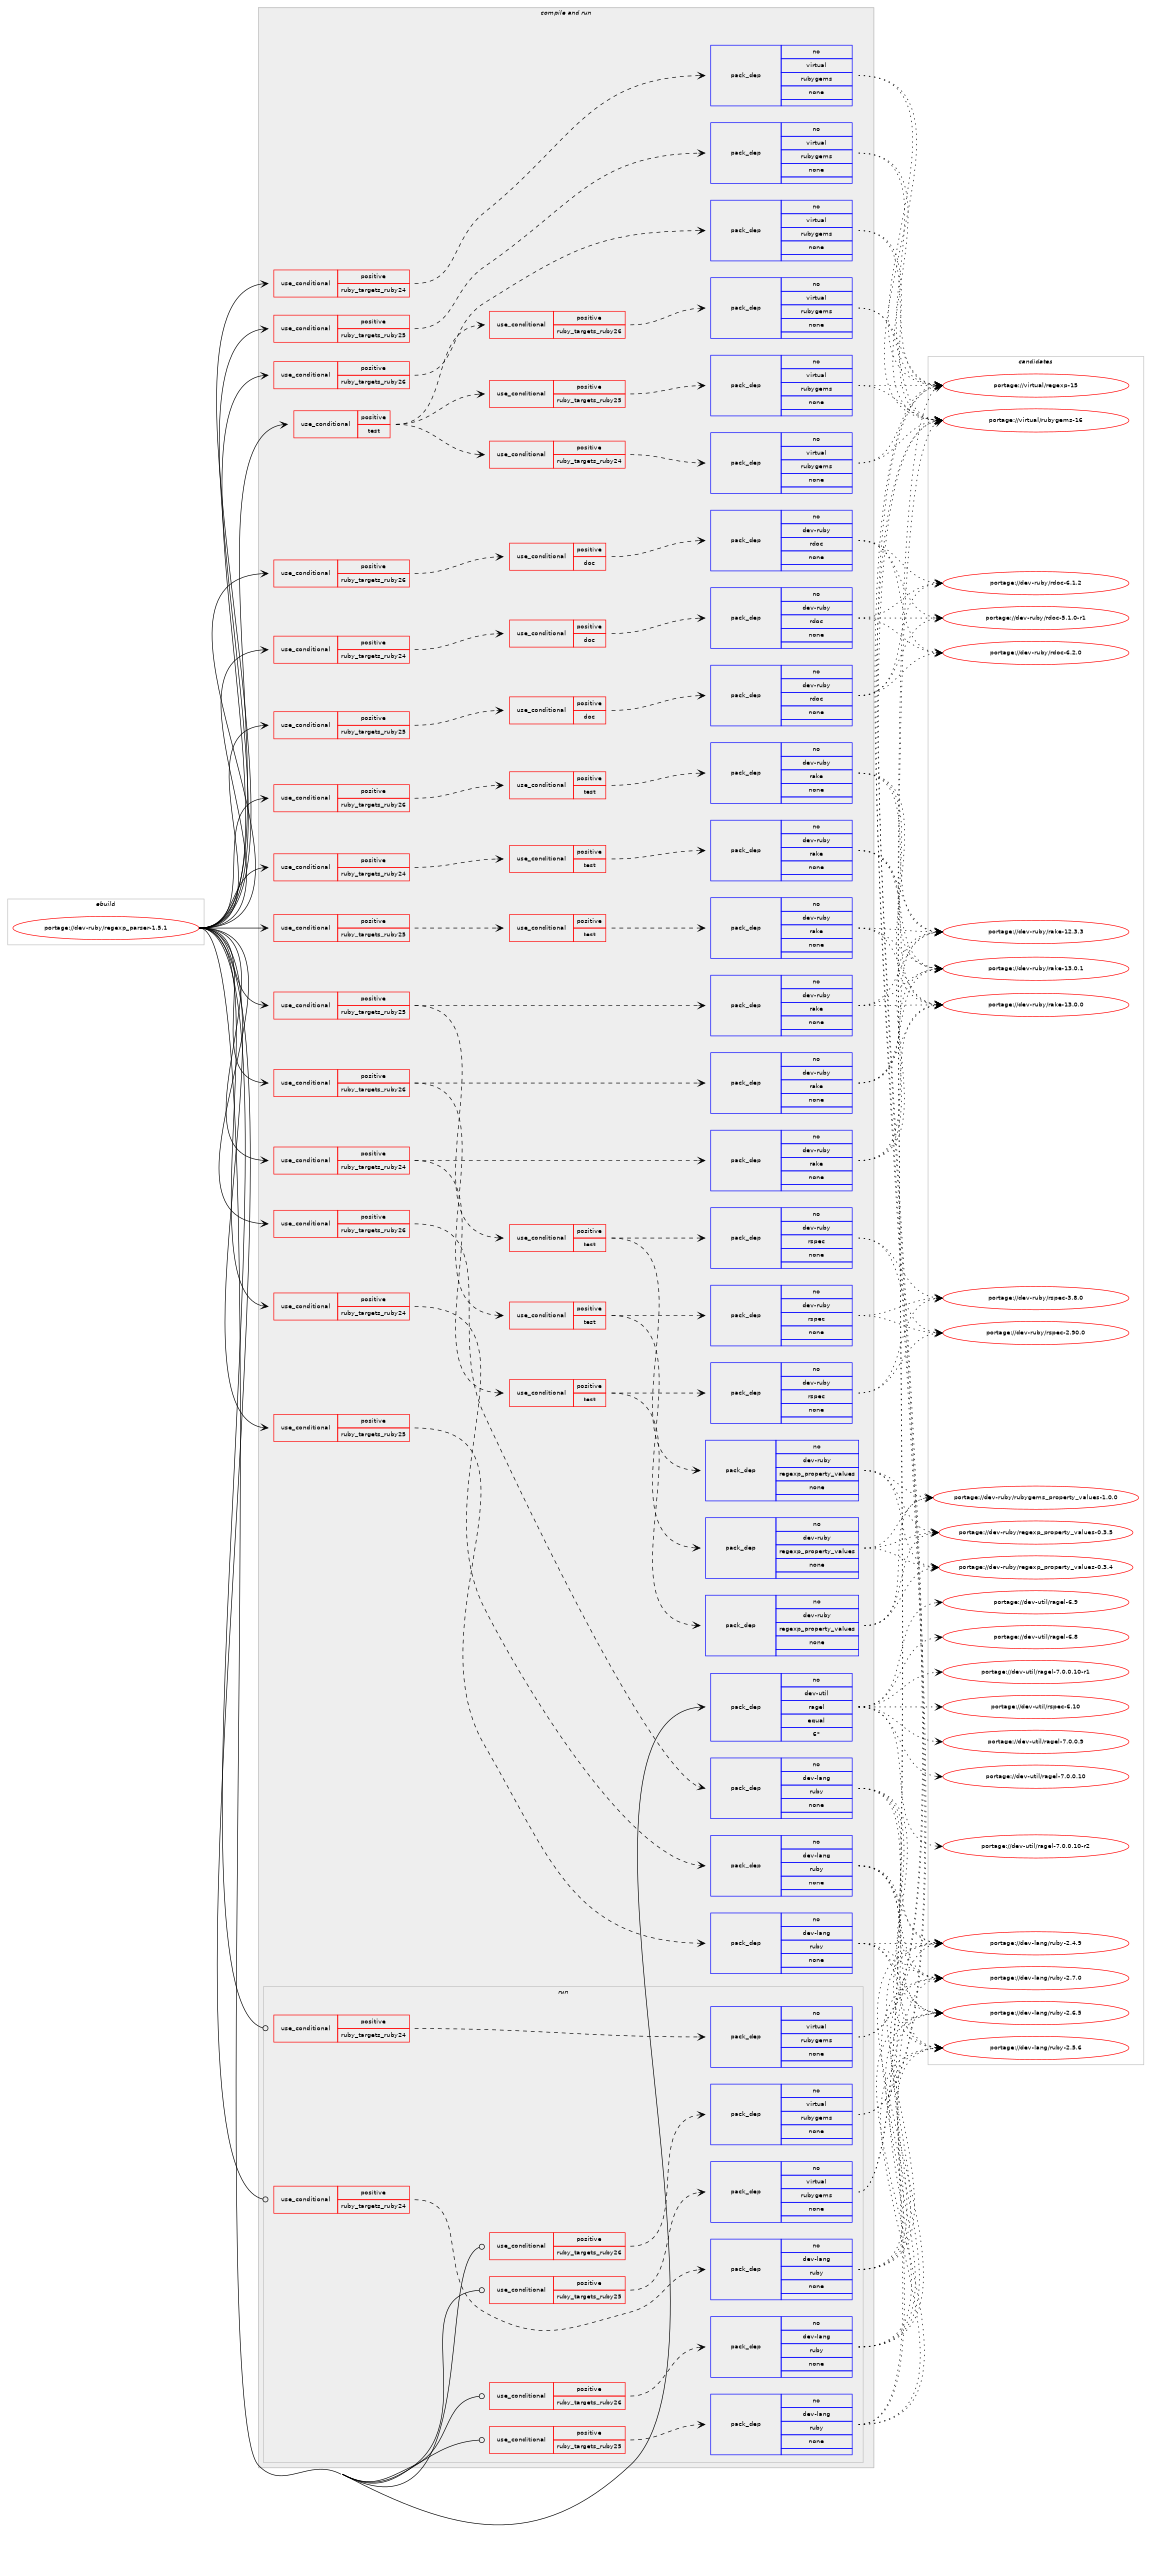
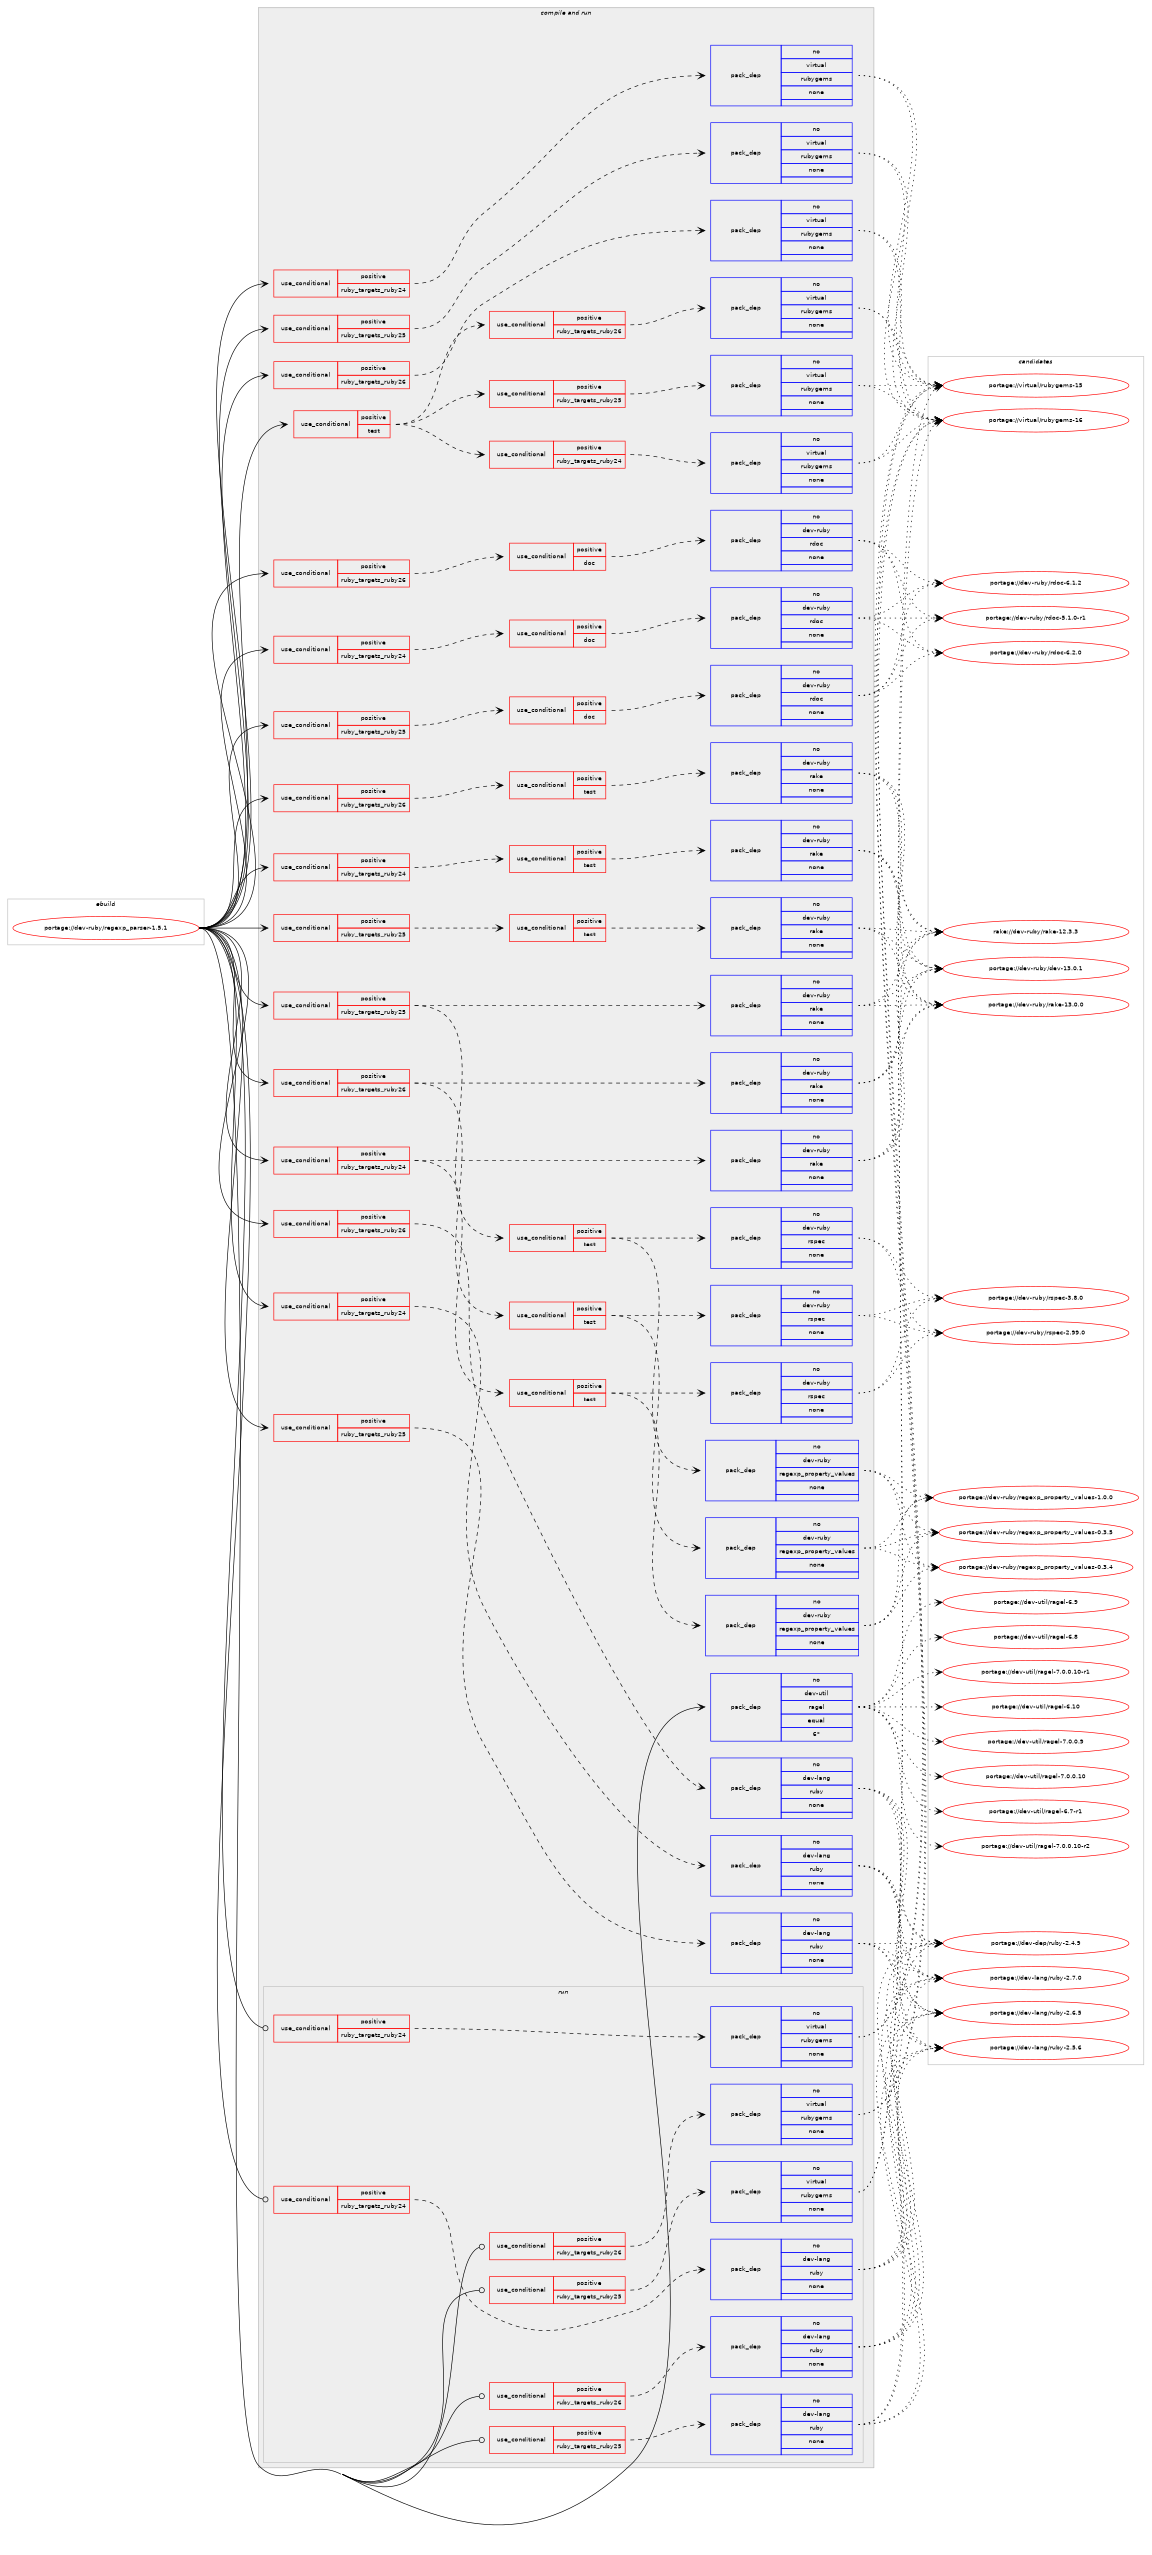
(1036, 386) -> (1036, 386)
(1036, 932) -> (1036, 932)
(1036, 969) -> (1036, 969)
(1036, 1333) -> (1036, 1333)
(1036, 1498) -> (1036, 1498)
(1036, 1707) -> (1036, 1707)
none -> (1036, 1812)
(1036, 1943) -> (1036, 1943)
